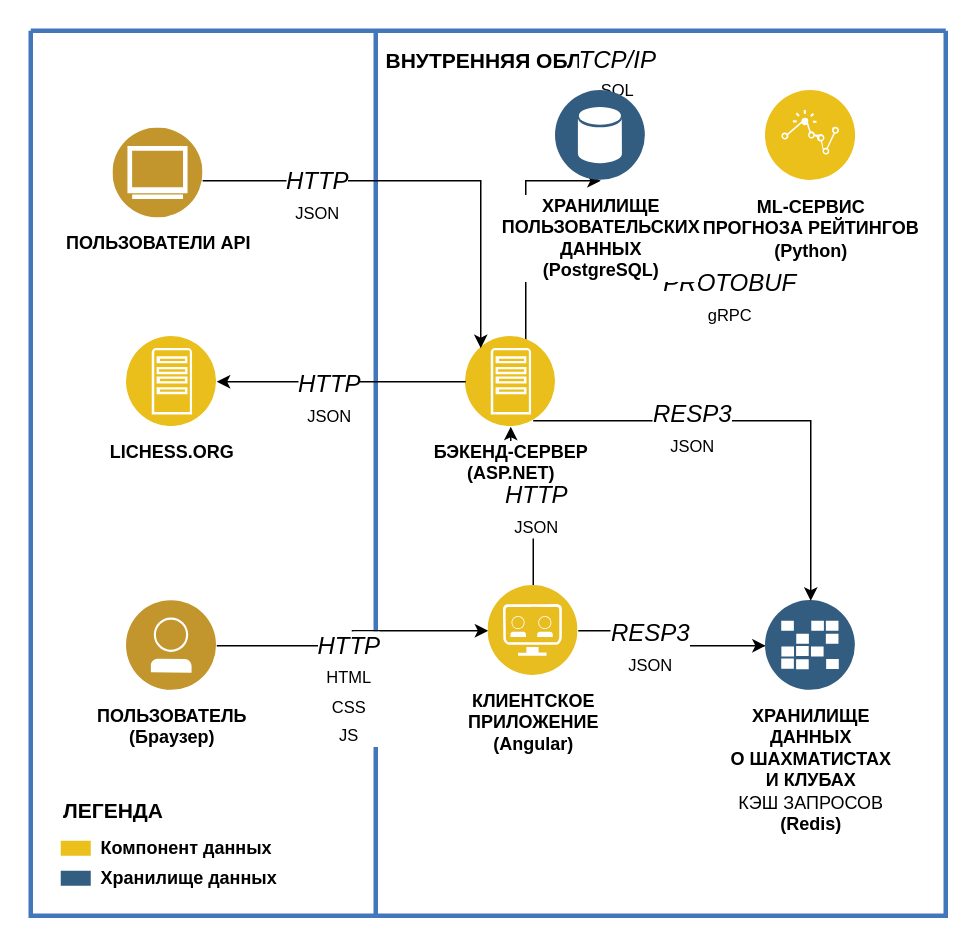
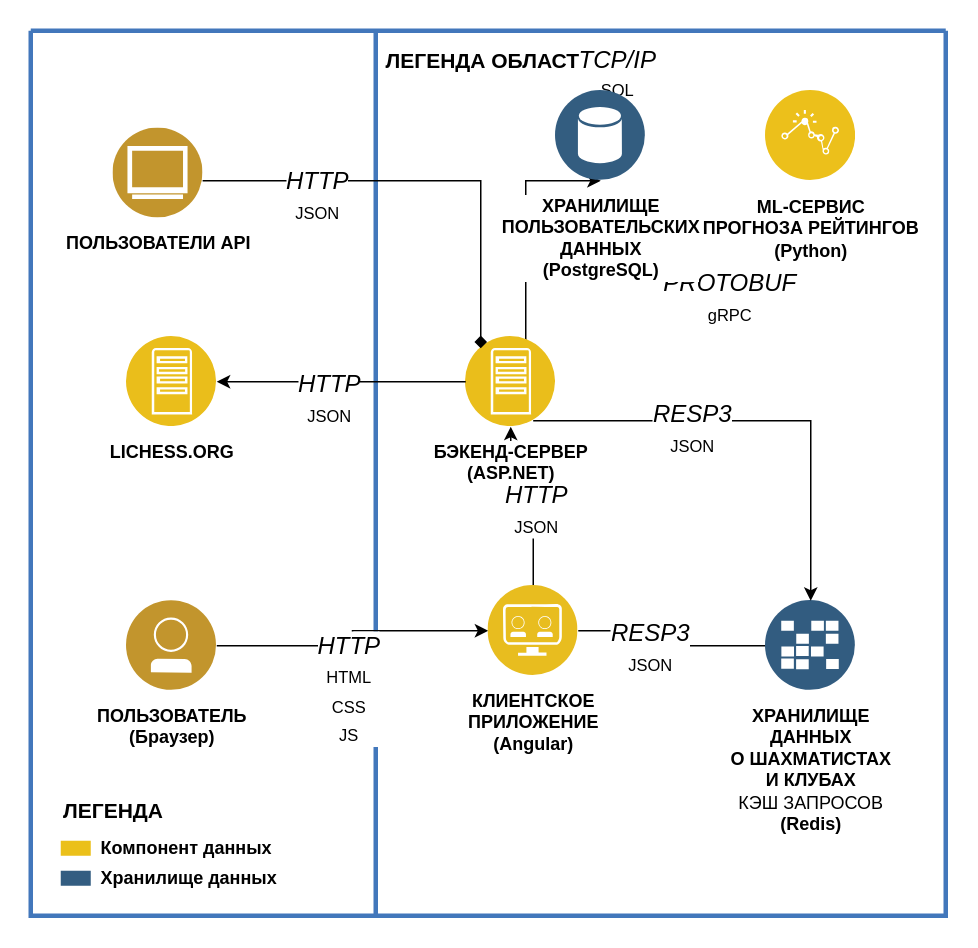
(489, 61) -> (472, 61)
(481, 336) -> (481, 335)
(754, 646) -> (758, 646)
